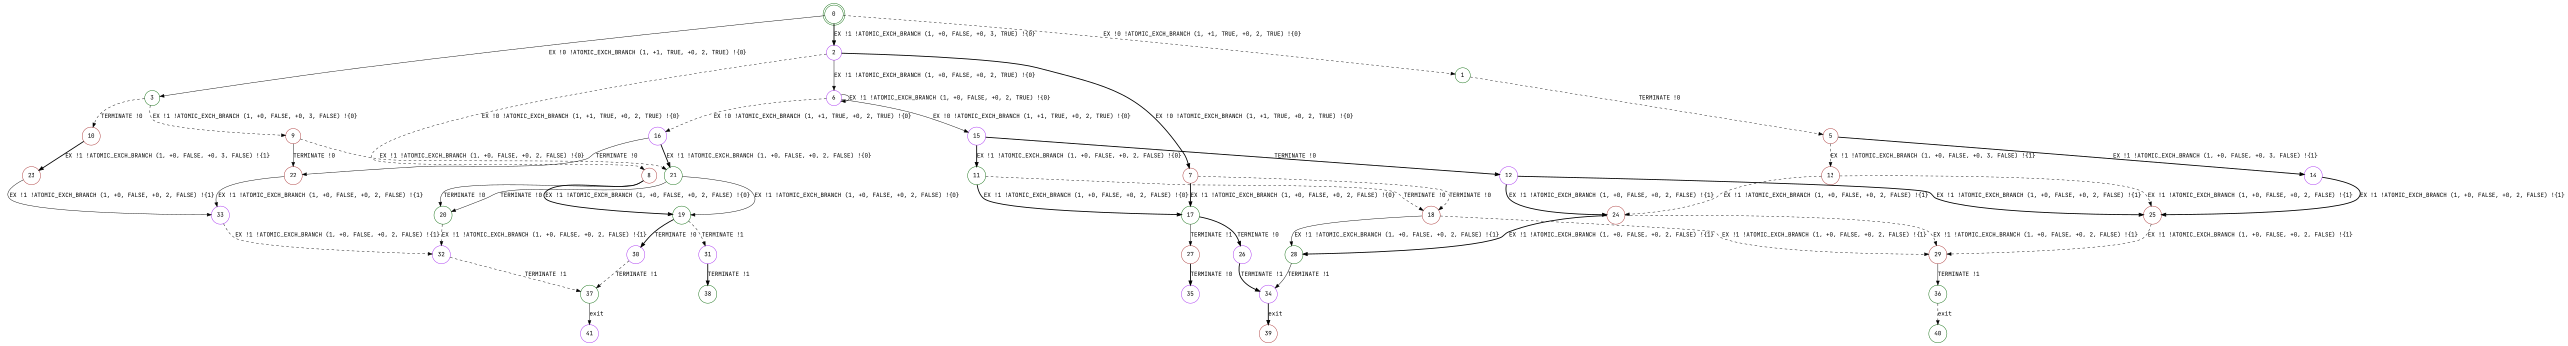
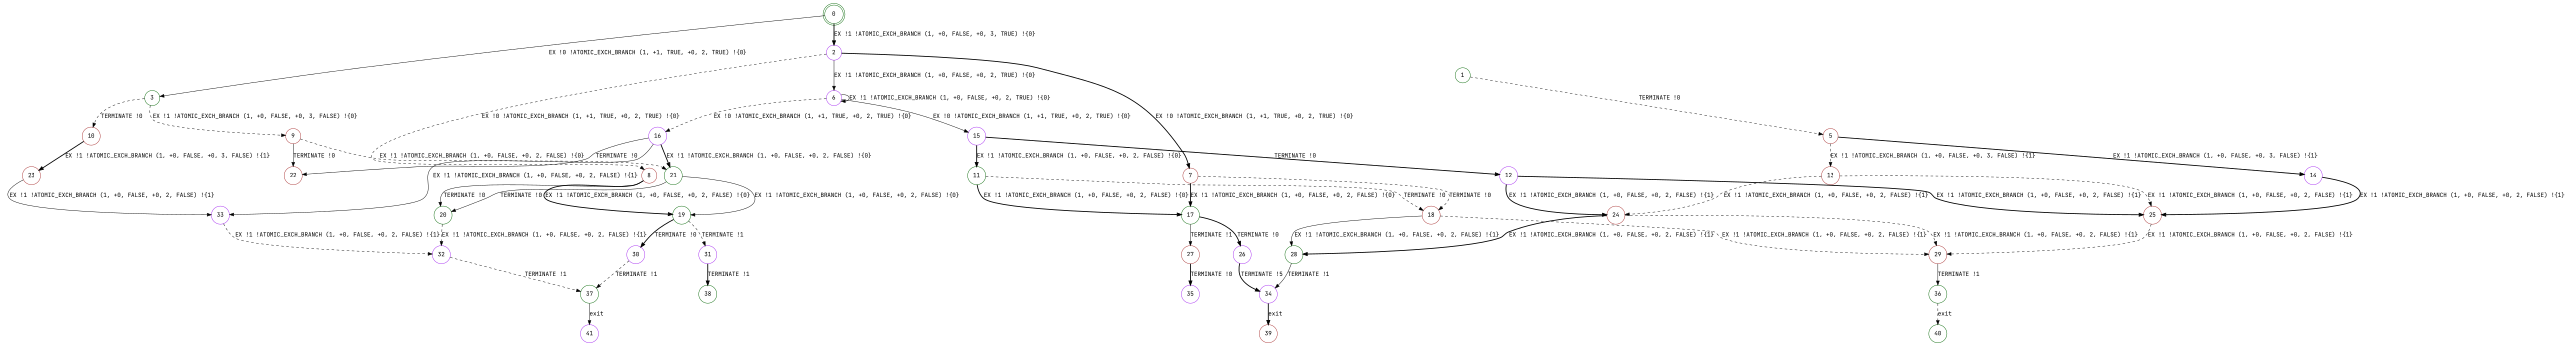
(1147, 42) -> none
(245, 182) -> (428, 175)
(1262, 274) -> (1262, 274)
